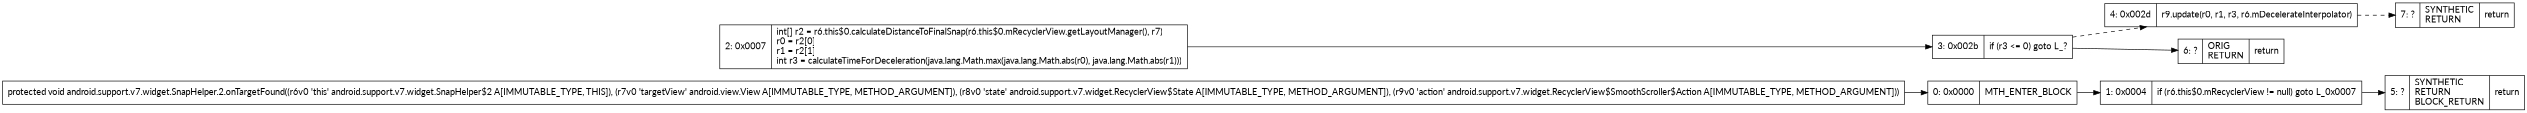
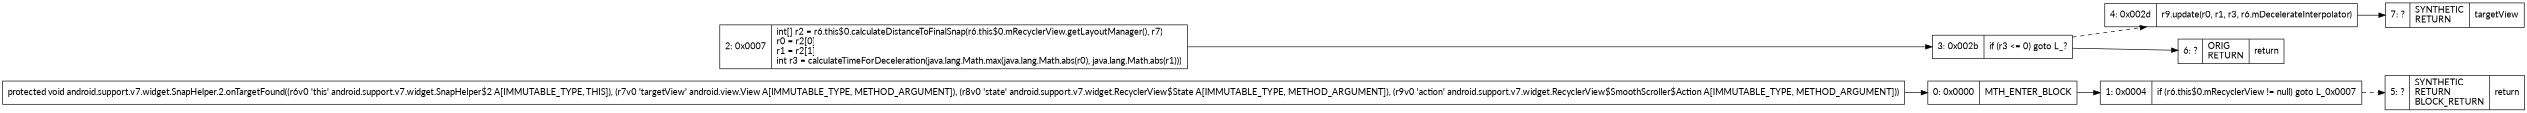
(2373, 15) -> (2368, 15)
(2497, 15) -> (2497, 15)
(2370, 93) -> (2370, 93)
